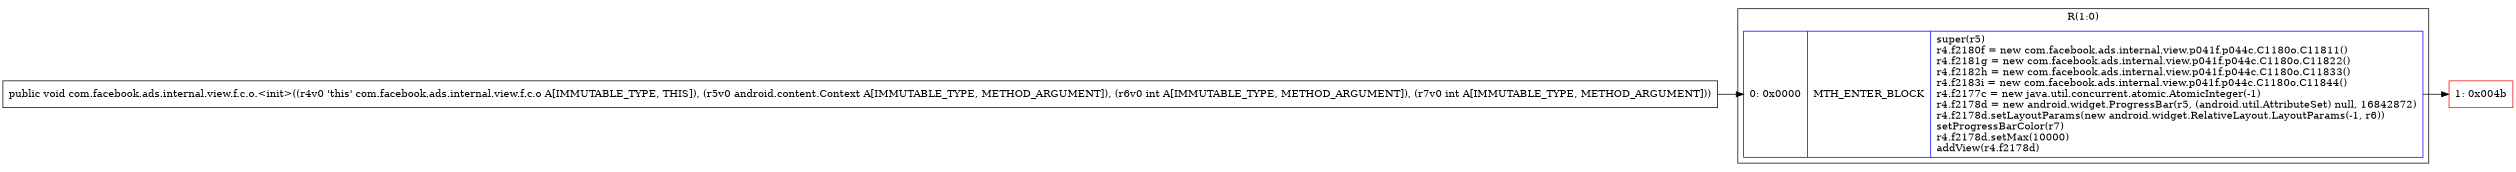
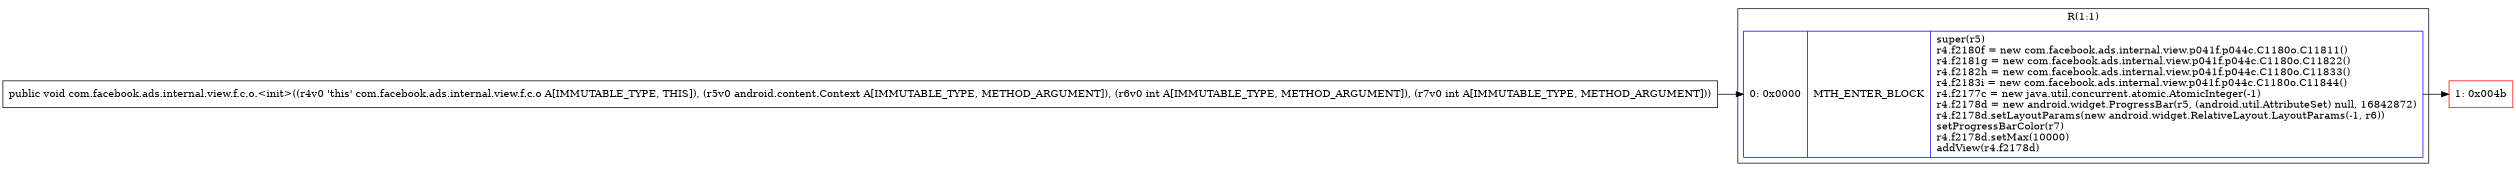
(2083, 17) -> (2083, 17)
